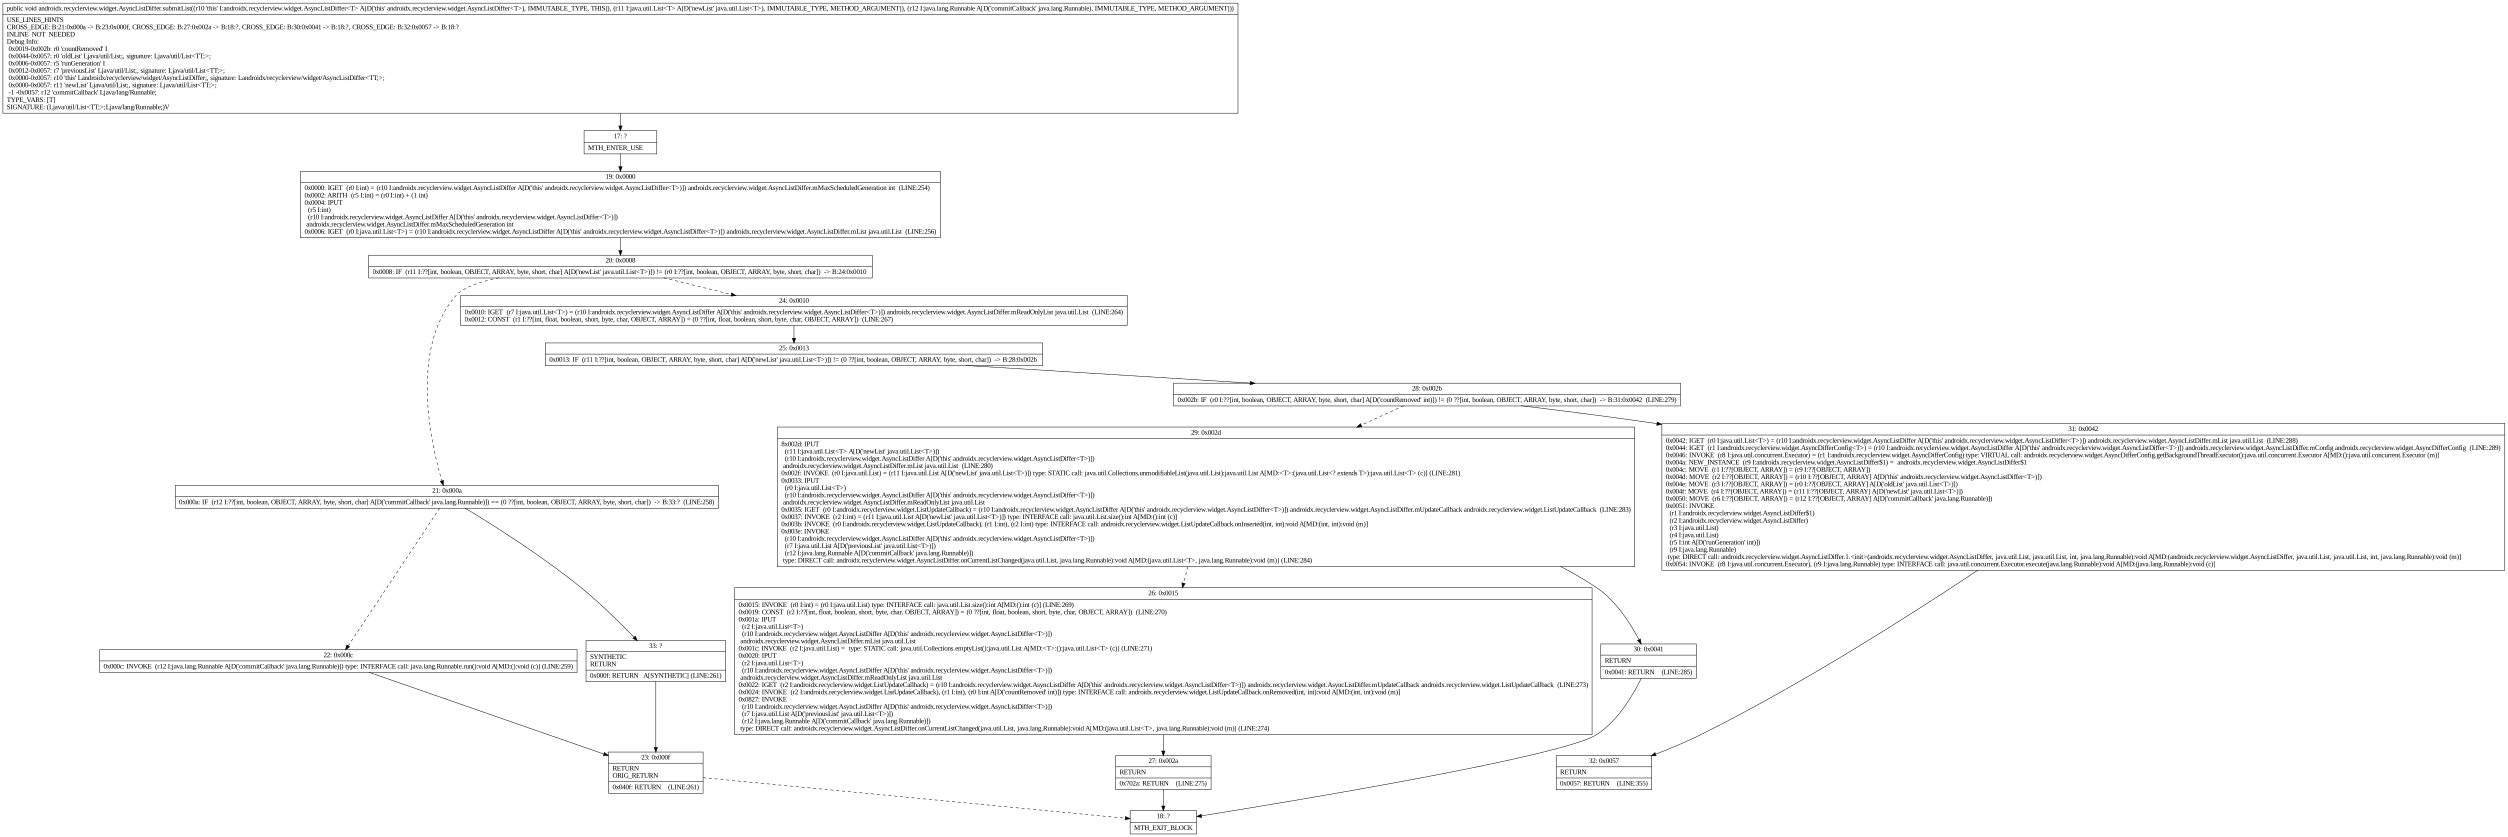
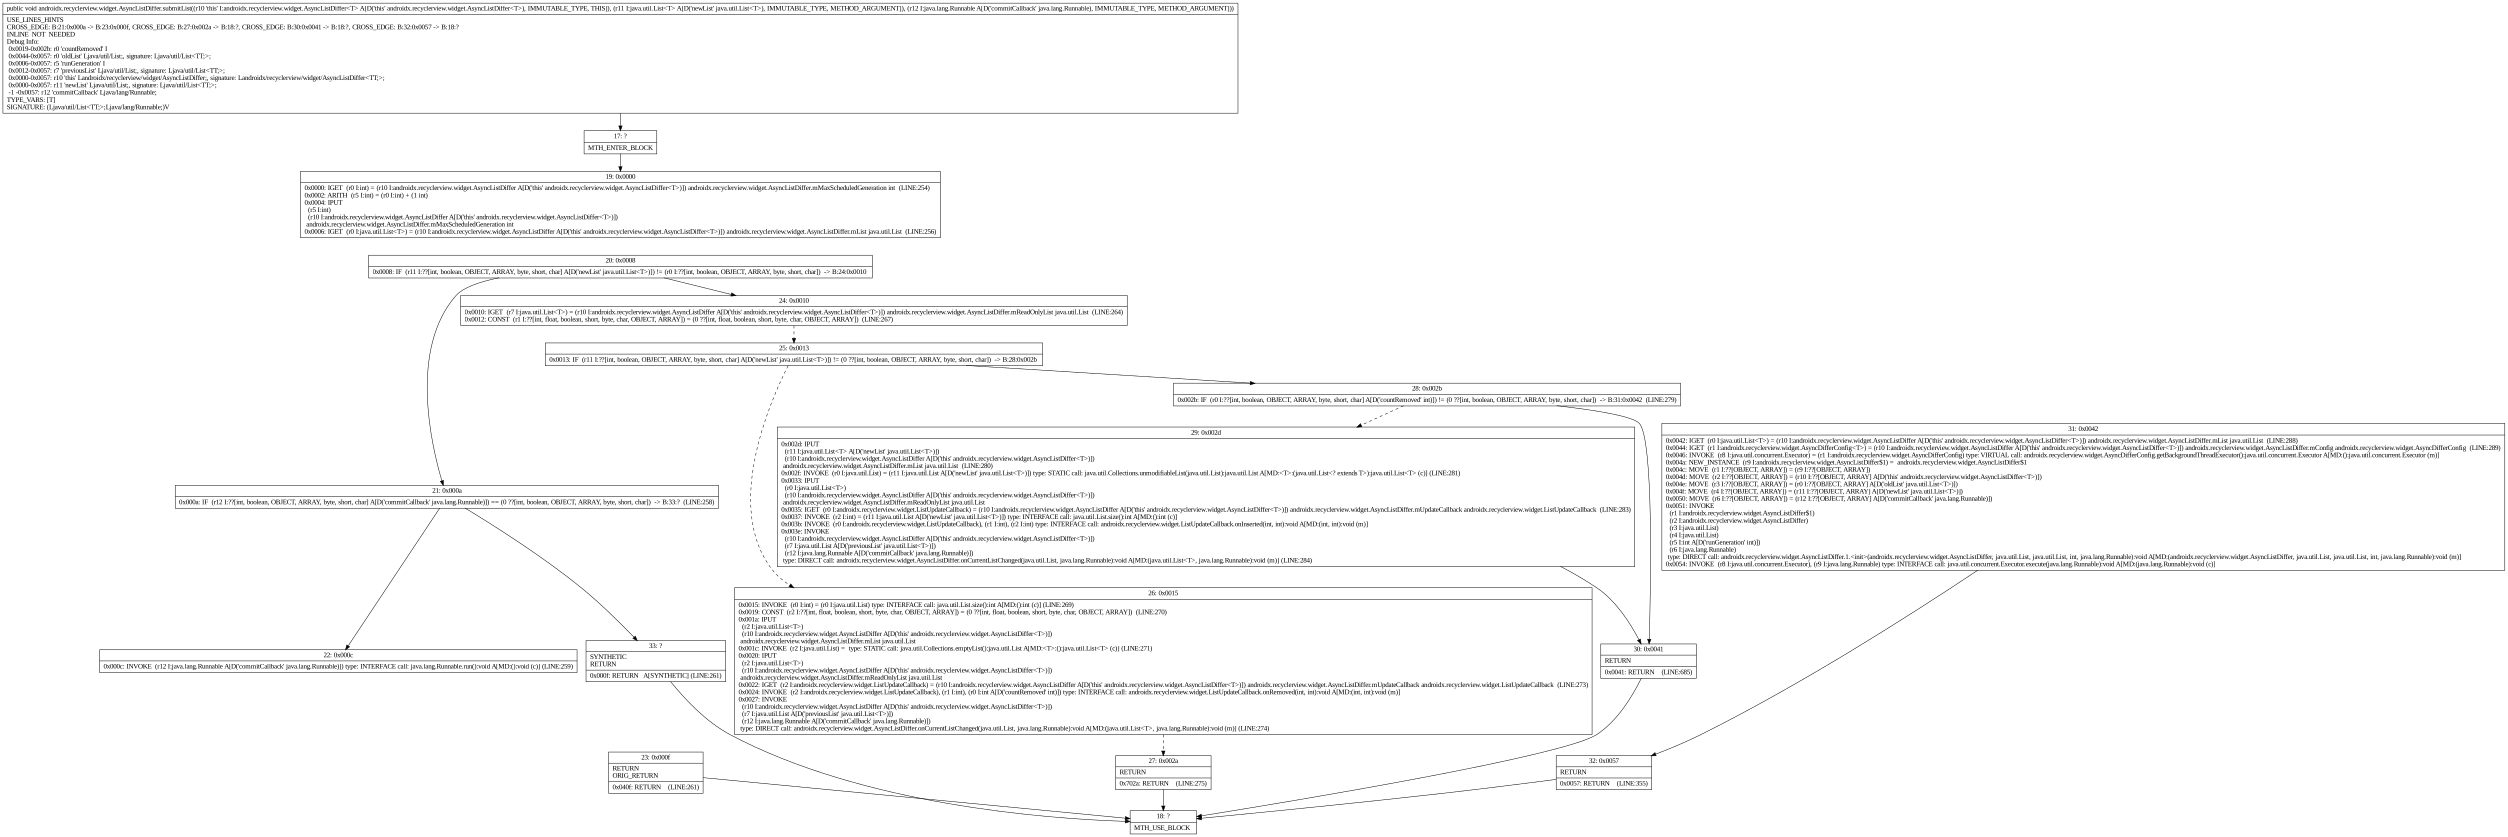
(616, 148) -> (620, 148)
(620, 244) -> none
(698, 286) -> (698, 286)
(794, 332) -> (794, 332)
(429, 362) -> (429, 362)
(1589, 414) -> (1649, 488)
(802, 444) -> (802, 444)
(1701, 550) -> (1701, 550)
(1186, 575) -> (752, 479)
(394, 577) -> (394, 577)
(1649, 672) -> (1649, 672)
(765, 699) -> (765, 699)
(486, 713) -> none
(656, 714) -> (884, 790)
(1163, 743) -> (1163, 743)
(914, 798) -> (893, 796)
none -> (1379, 800)
(1163, 828) -> (1162, 828)
